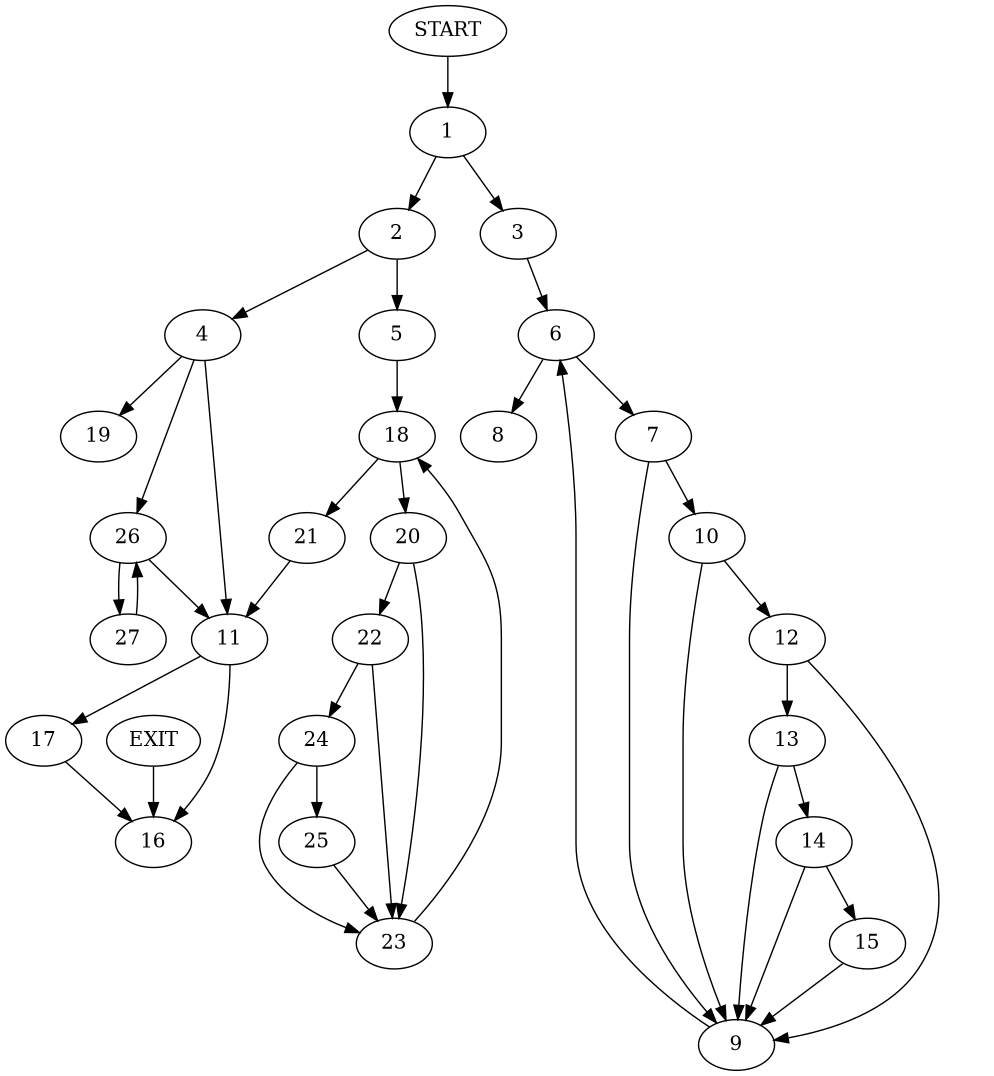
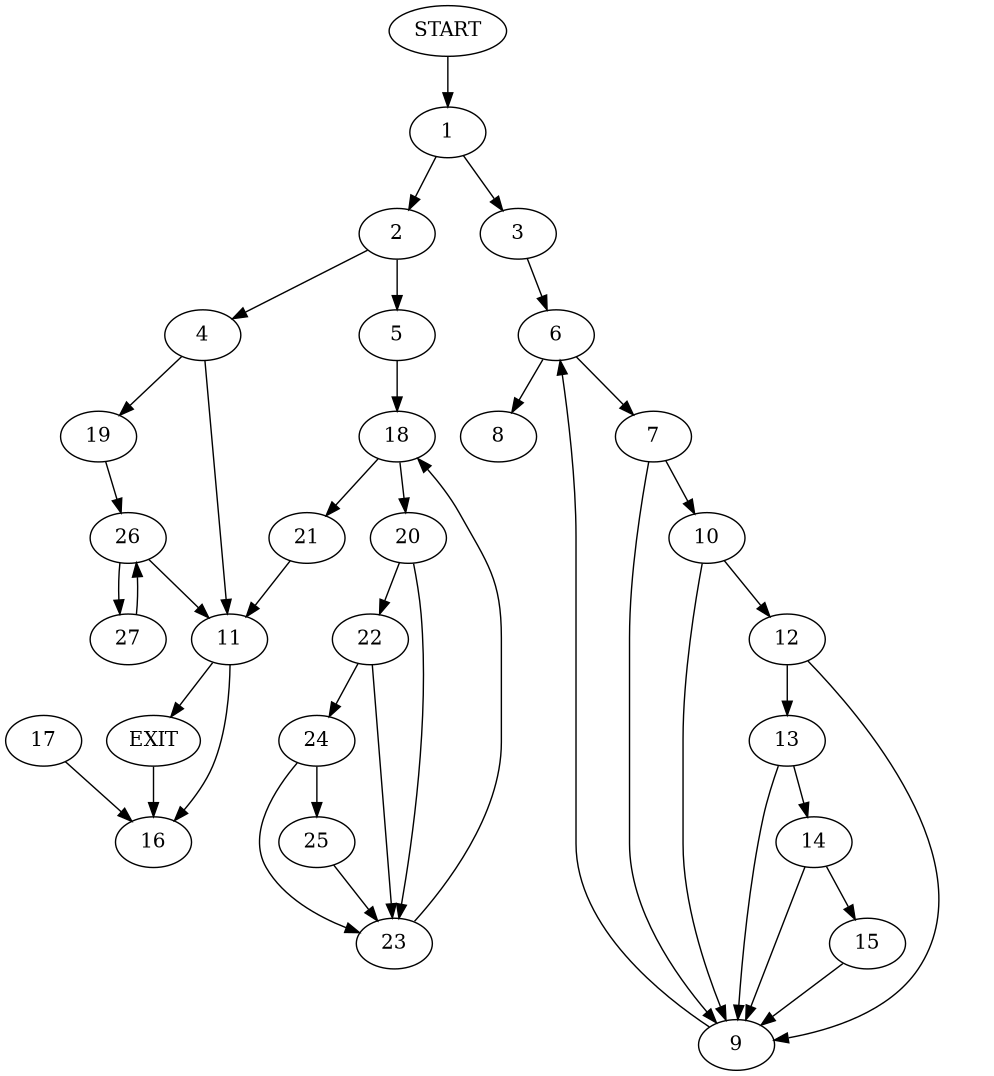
(168, 430) -> (111, 481)
(143, 687) -> (196, 684)
